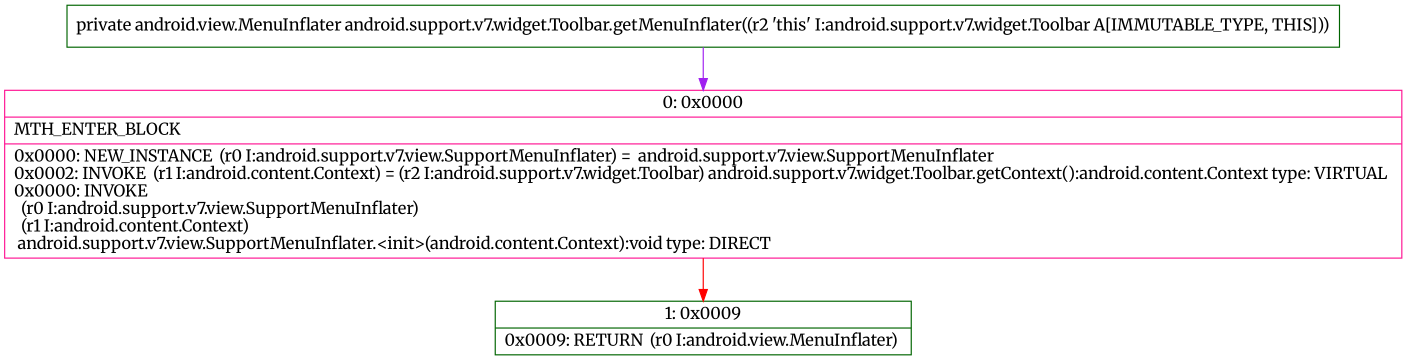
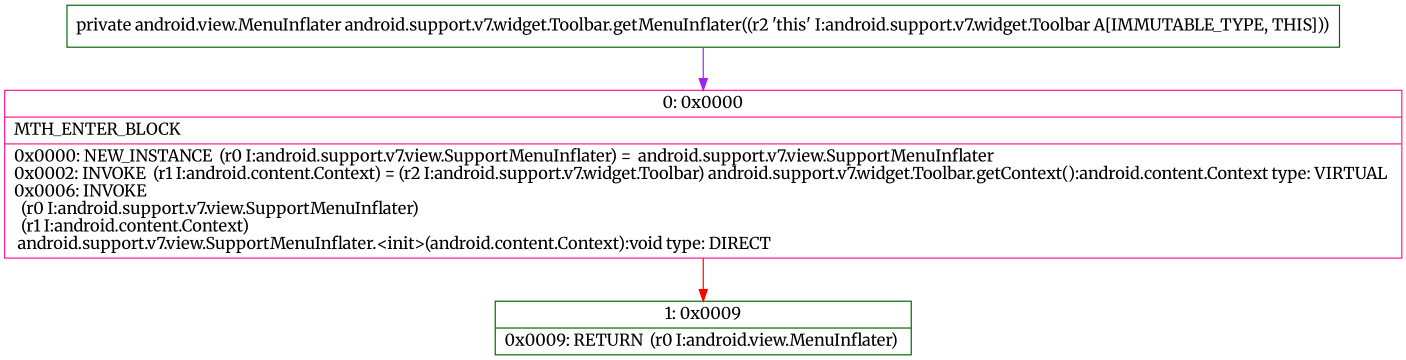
(84, 192) -> (84, 192)
